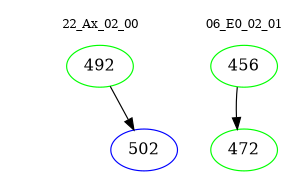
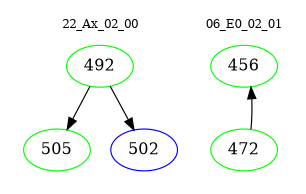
(236, 102) -> (252, 114)
none -> (57, 150)
